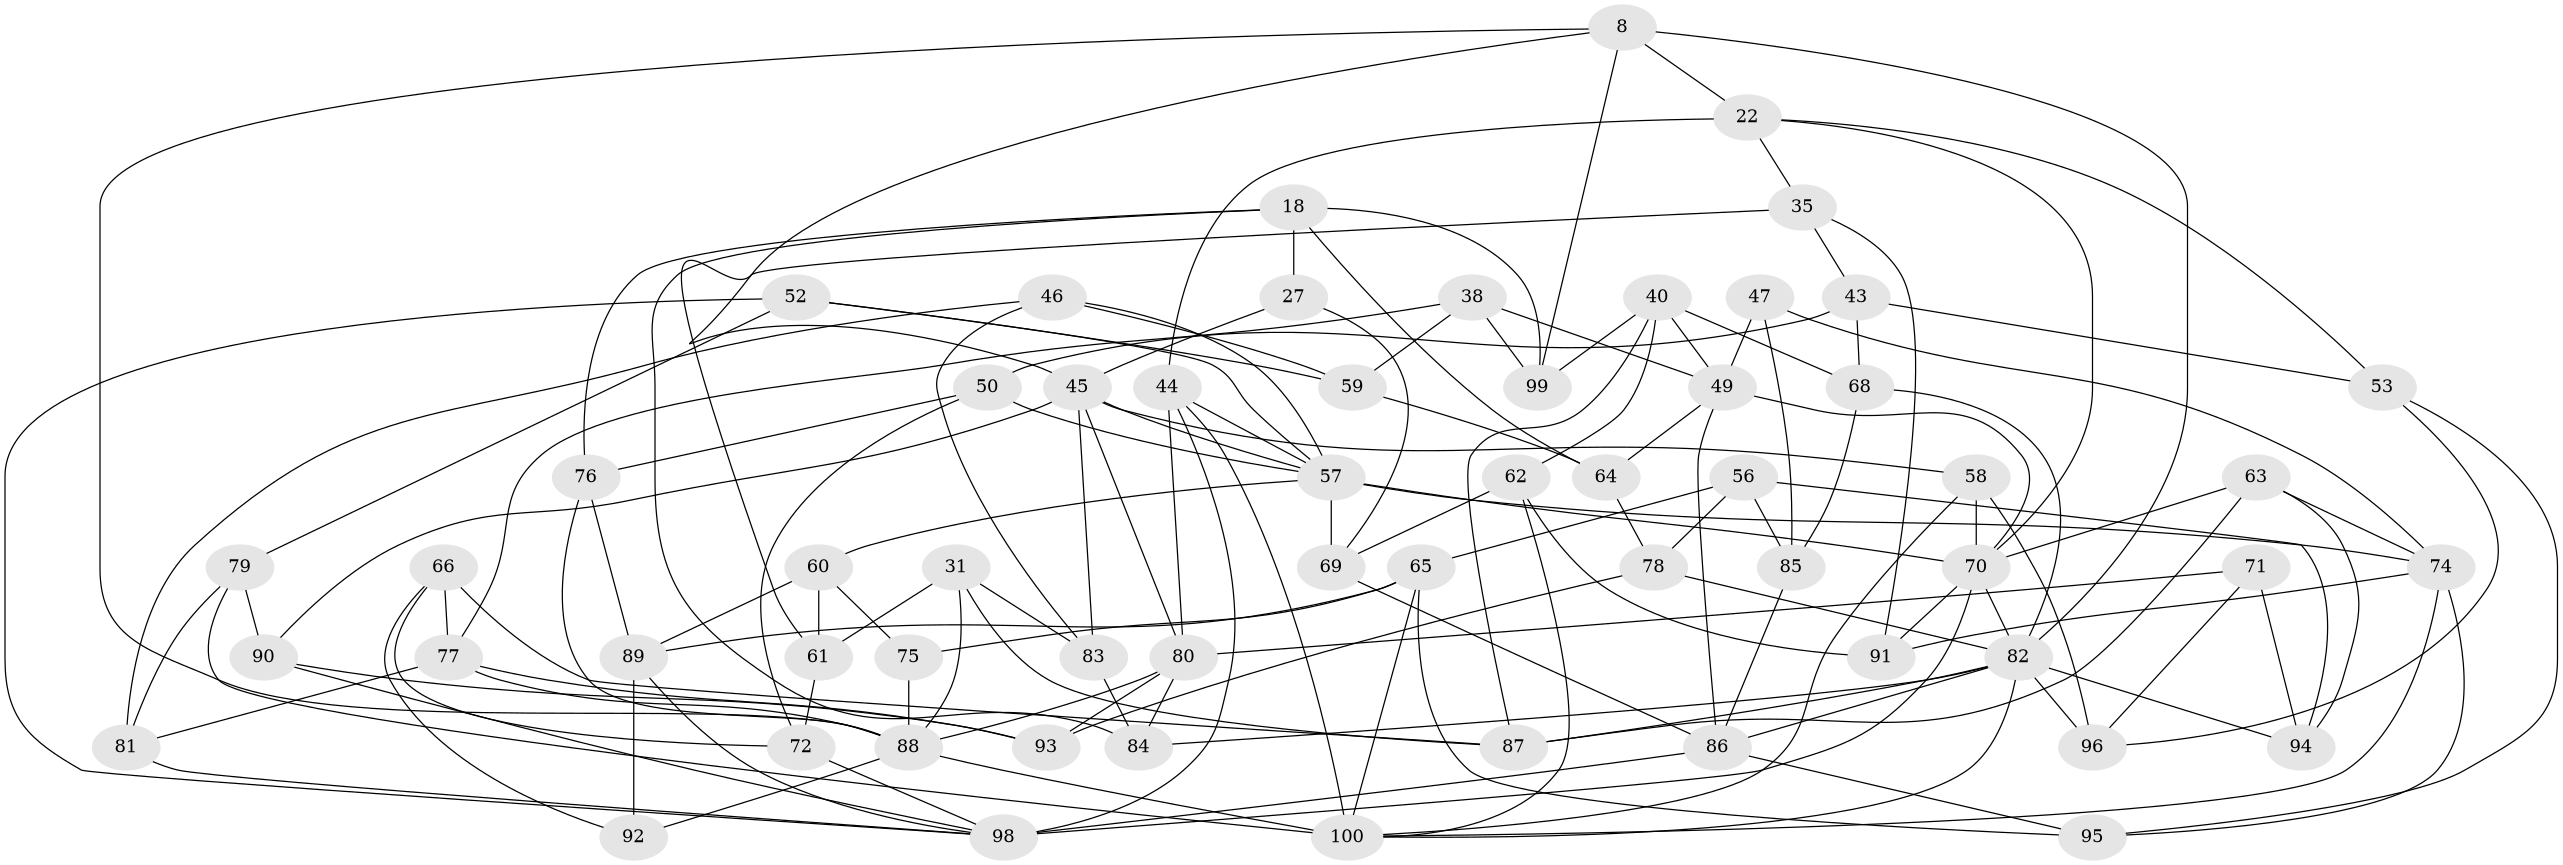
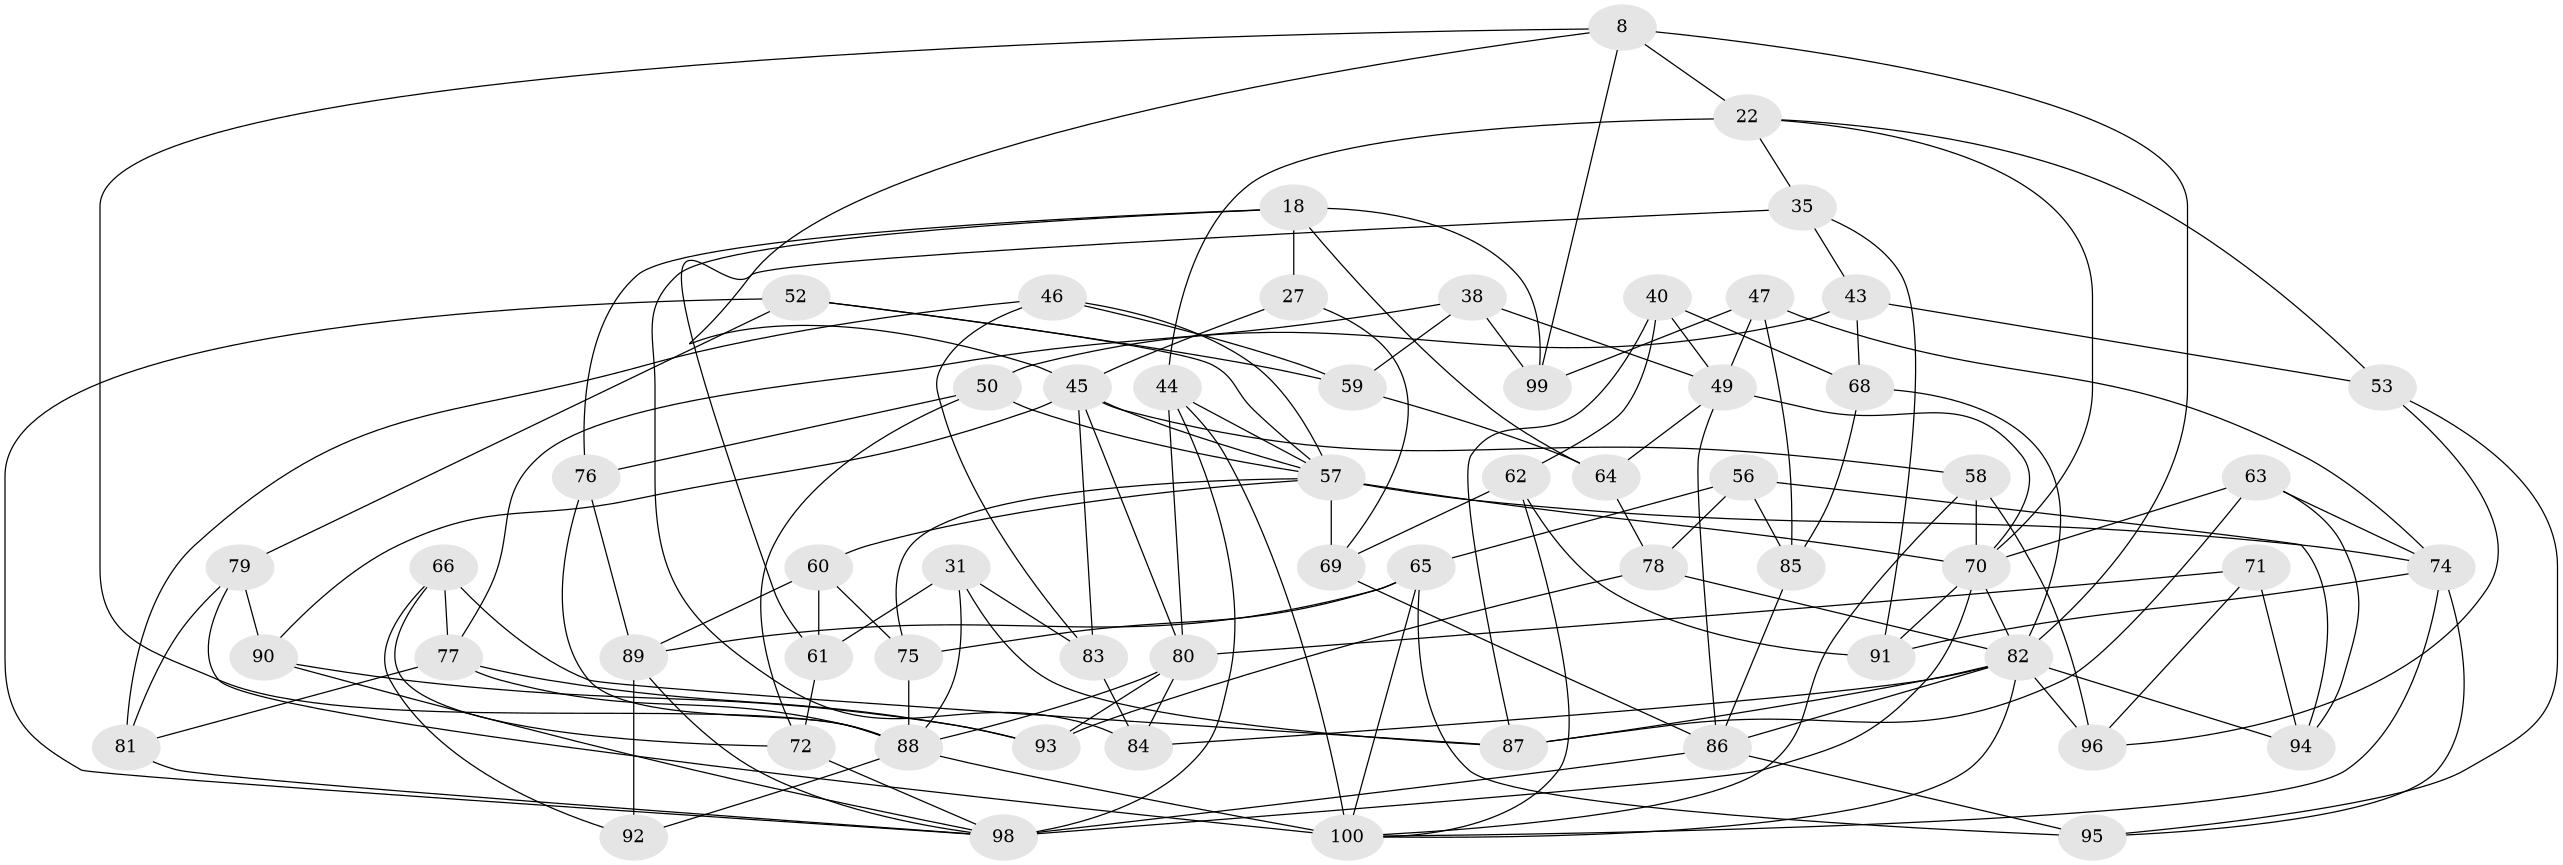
(1605, 337) -> (1669, 334)
none -> (1052, 496)
